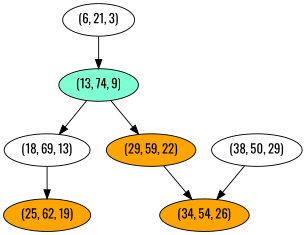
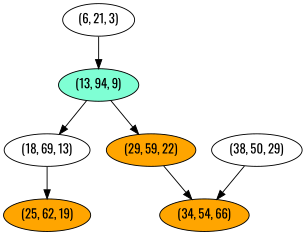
(99, 85) -> (99, 85)
(204, 215) -> (204, 215)
